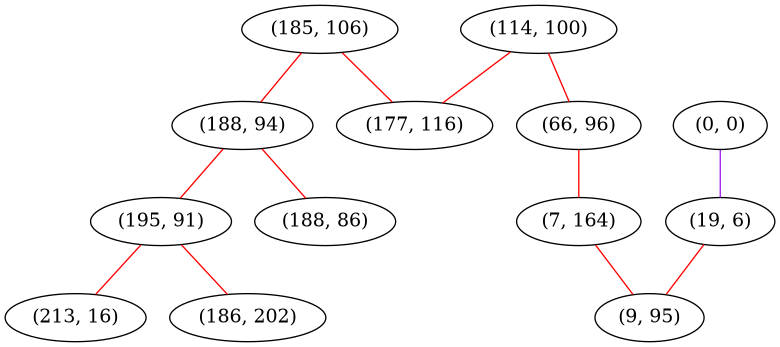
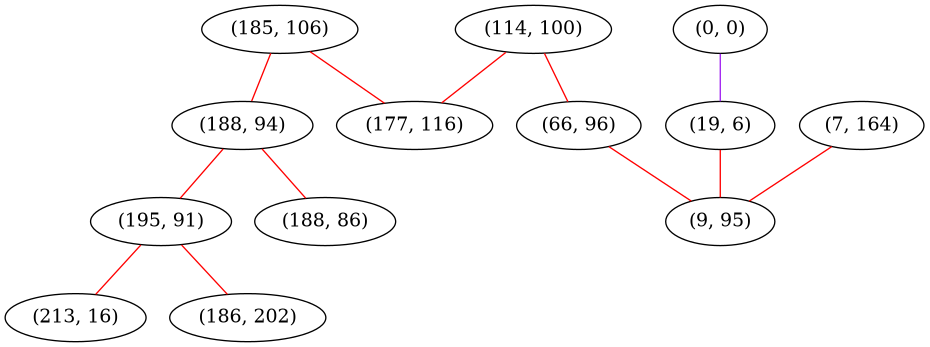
(579, 174) -> (650, 174)
